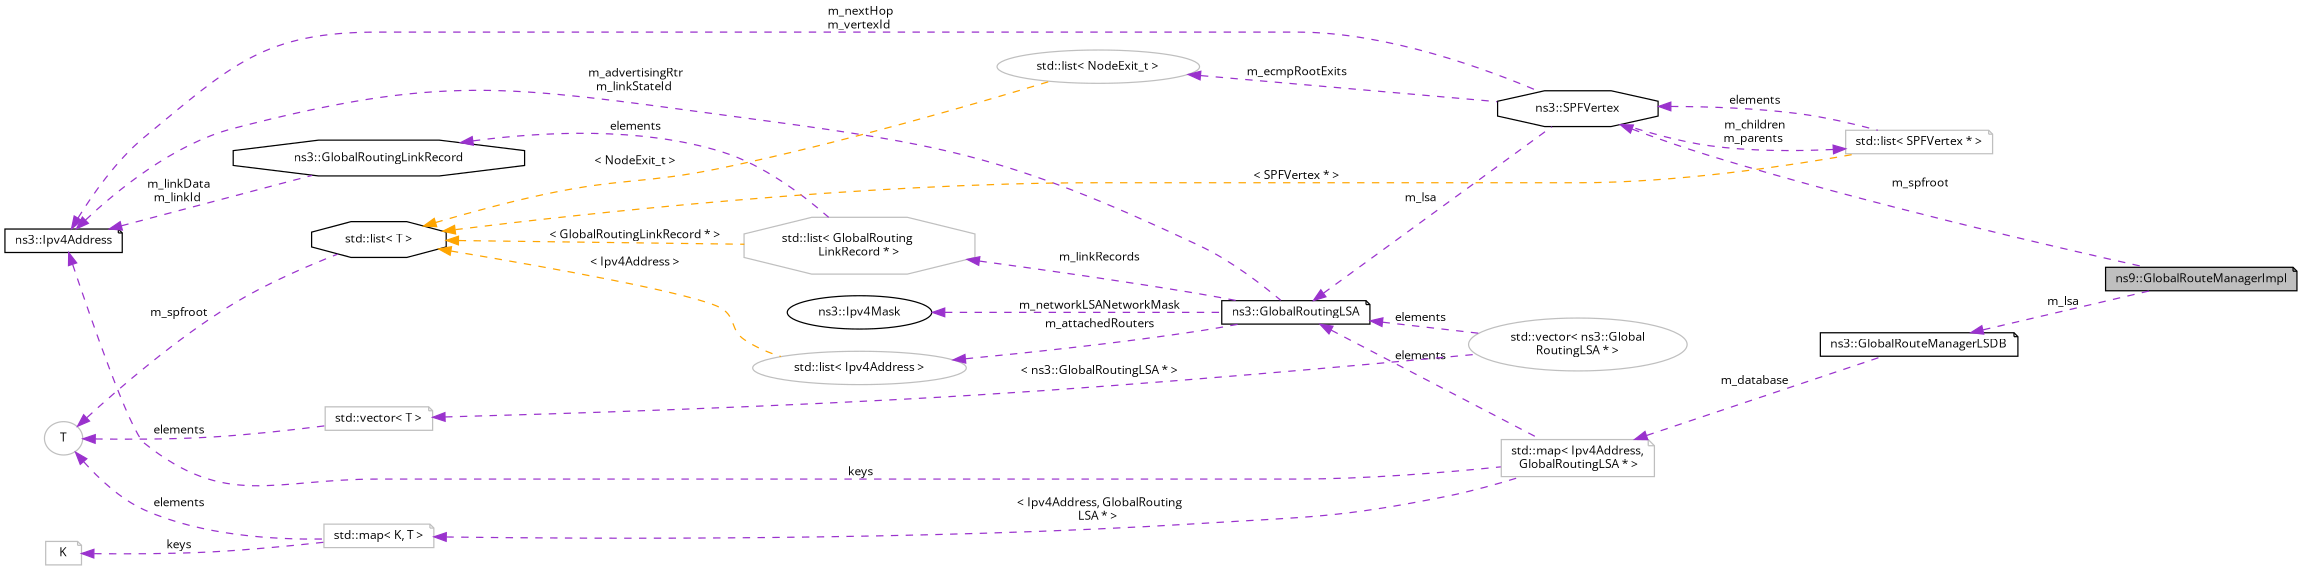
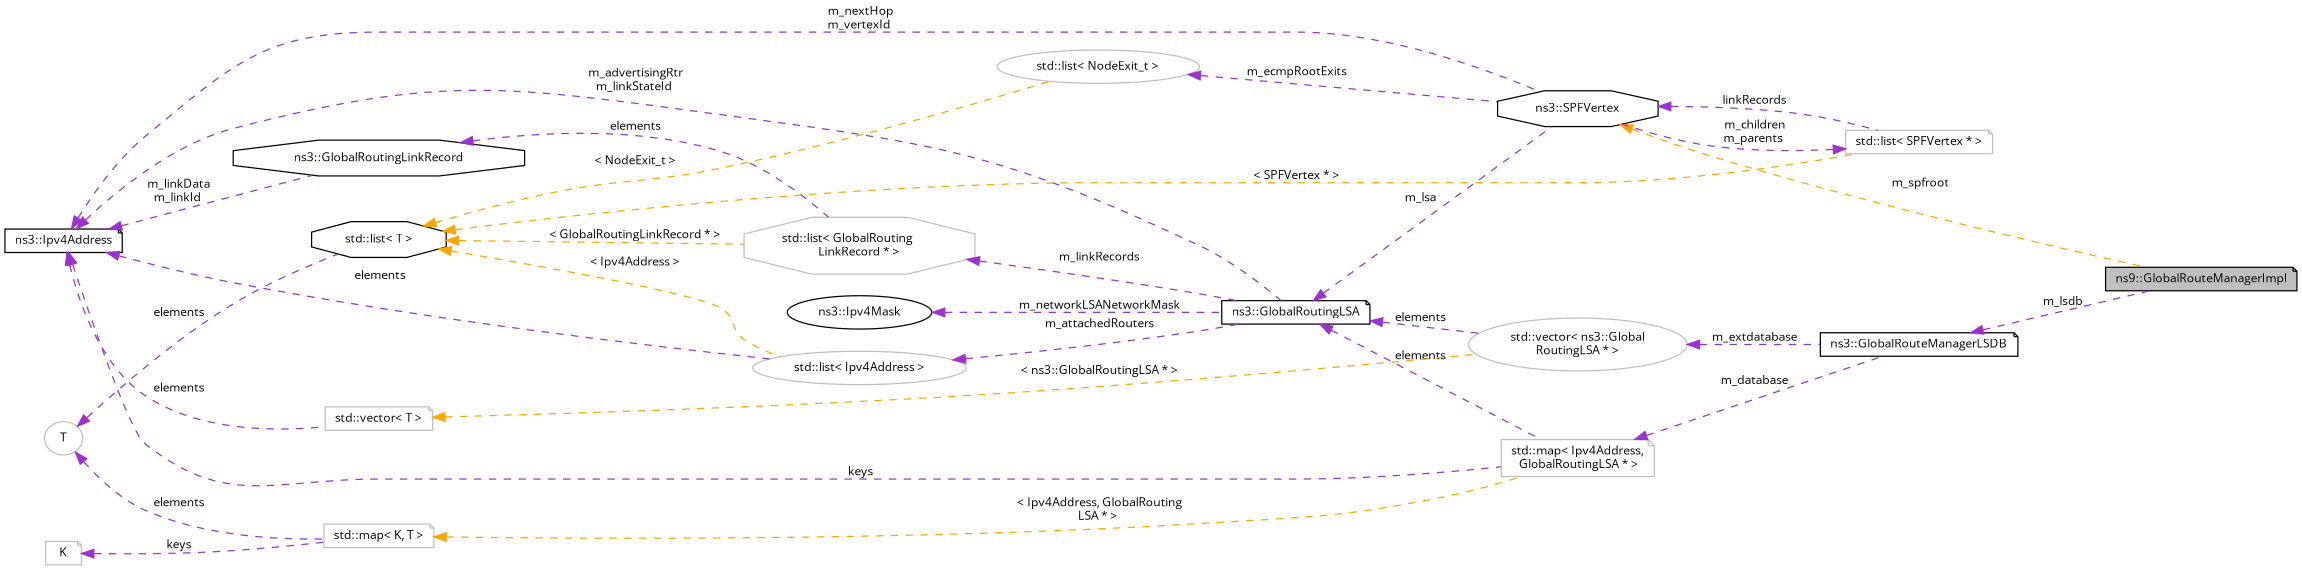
(1754, 101) -> (1754, 101)
(1887, 205) -> (1887, 205)
(2062, 302) -> (2062, 302)
(178, 313) -> (178, 313)
none -> (443, 318)
none -> (1760, 344)
(961, 396) -> (961, 396)
(210, 437) -> (159, 403)
(986, 533) -> (986, 533)
